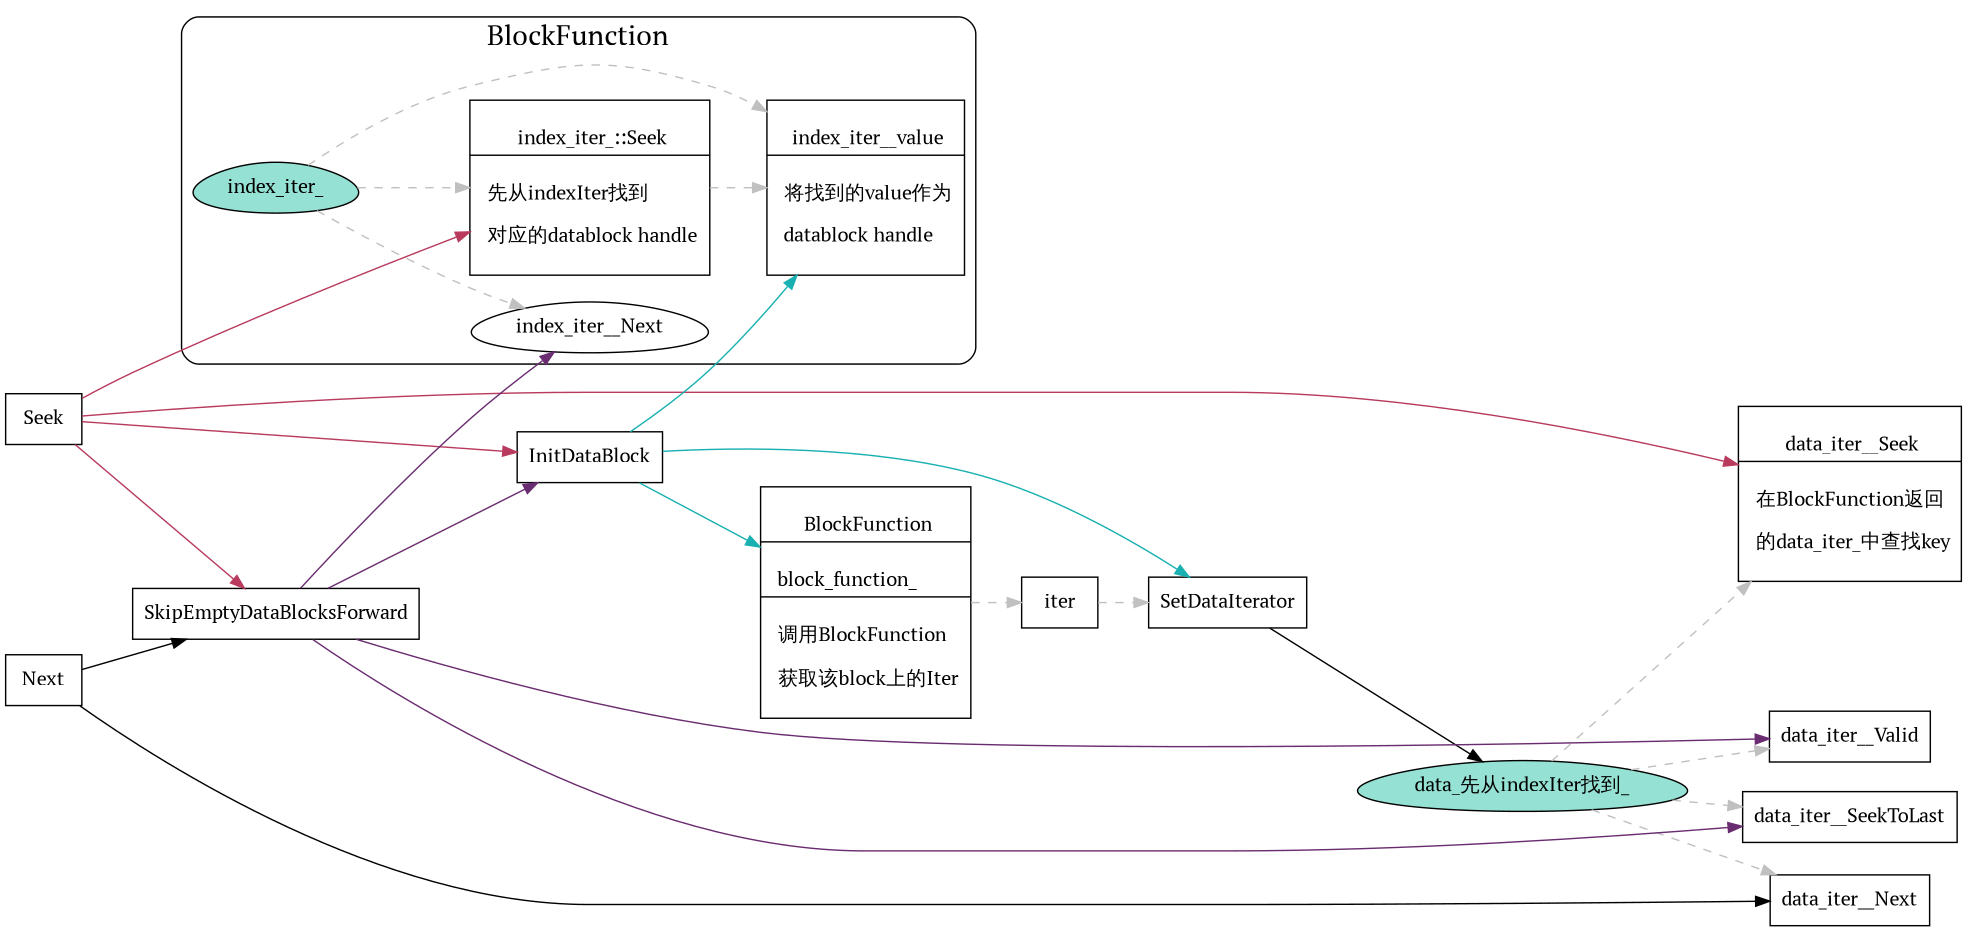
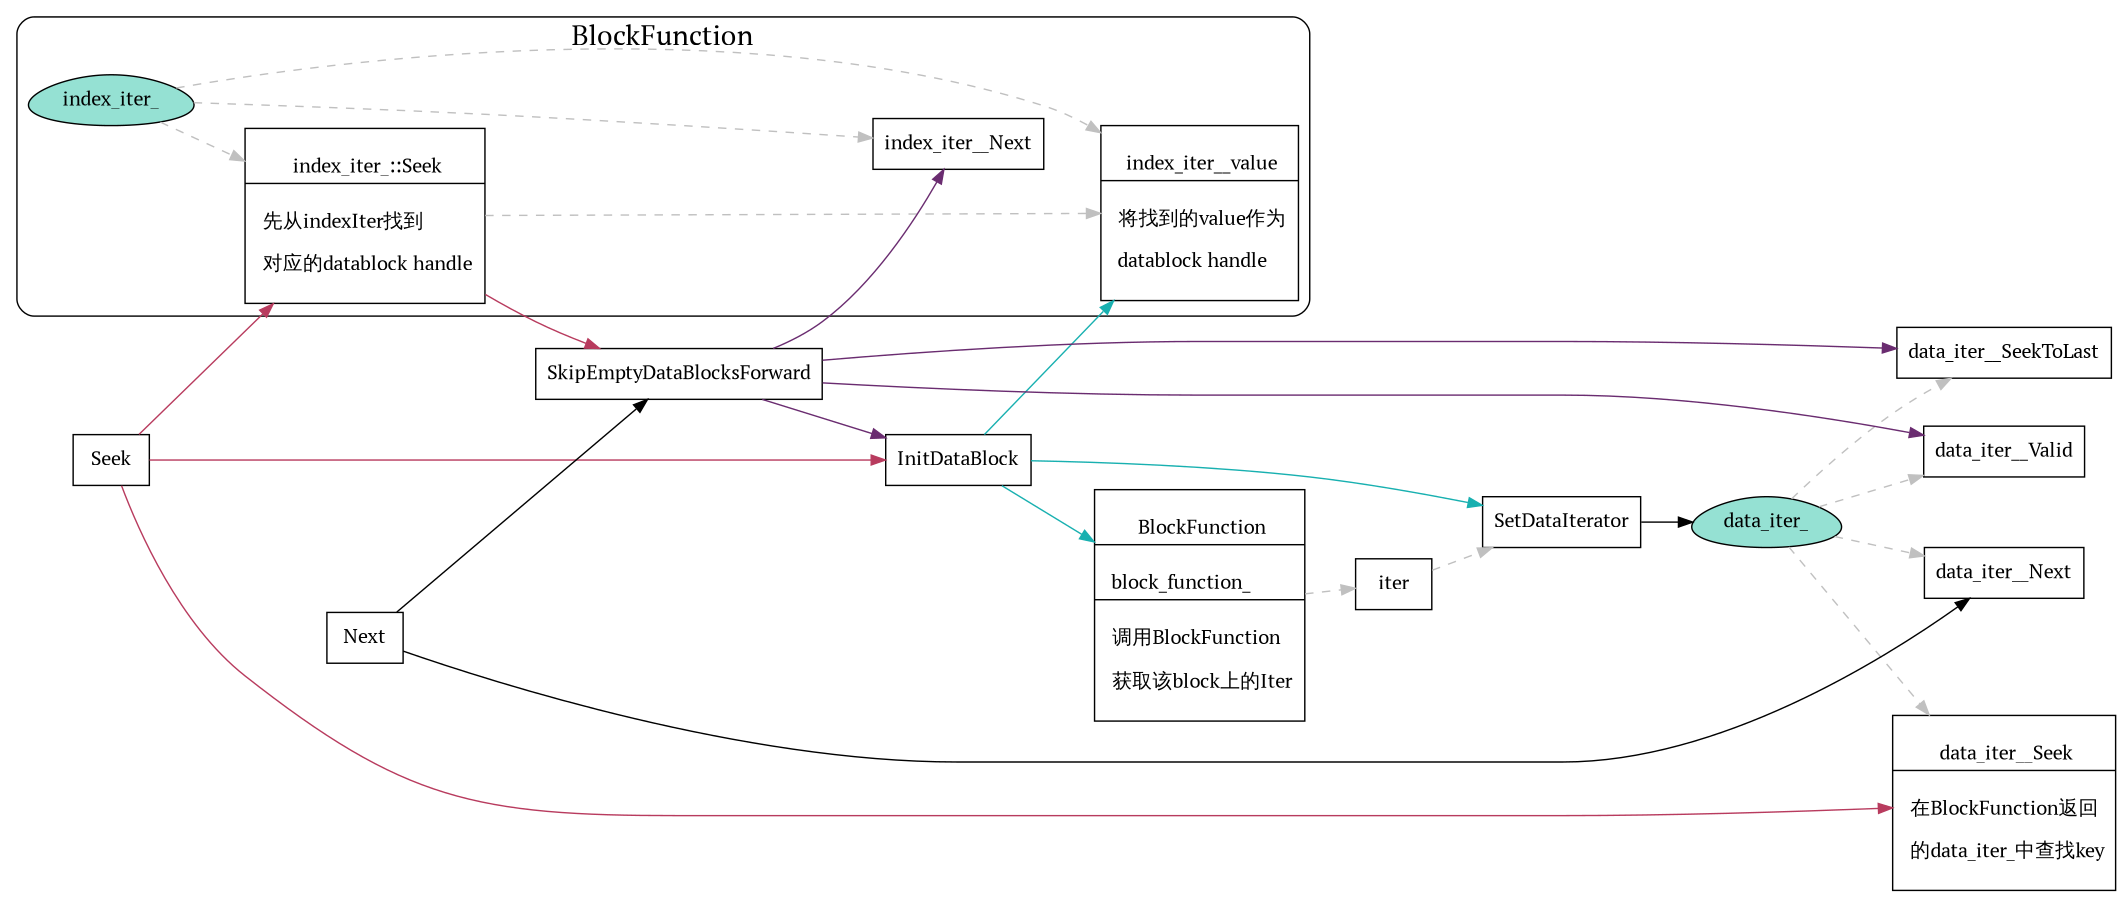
(590, 327) -> (958, 144)
(154, 512) -> (542, 325)
(1523, 786) -> (1767, 522)
